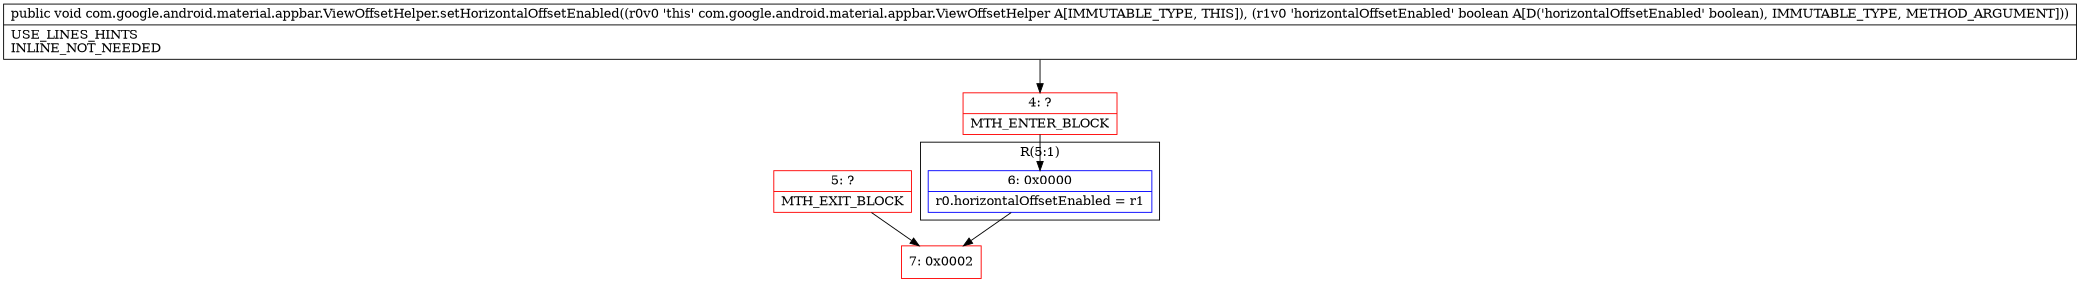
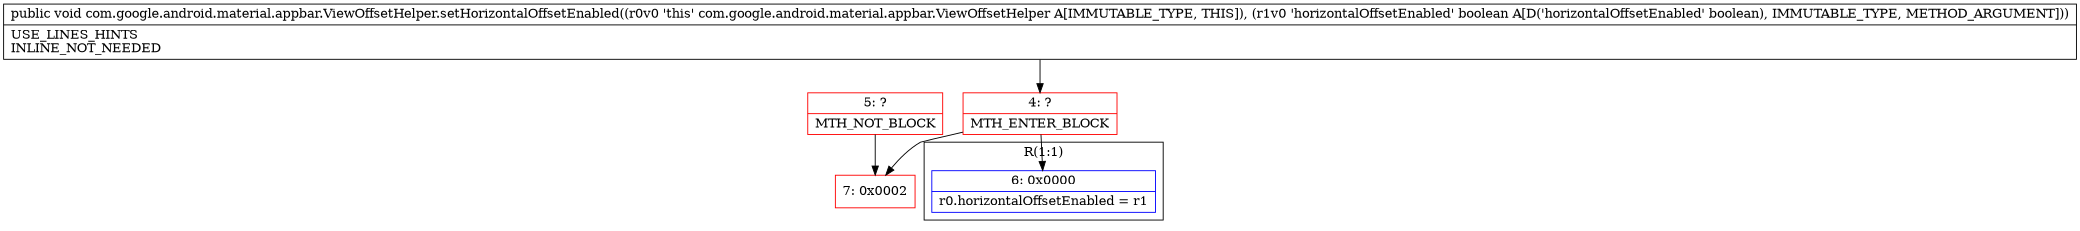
(1040, 153) -> (1044, 153)
(843, 201) -> (875, 124)
(991, 227) -> (917, 144)
